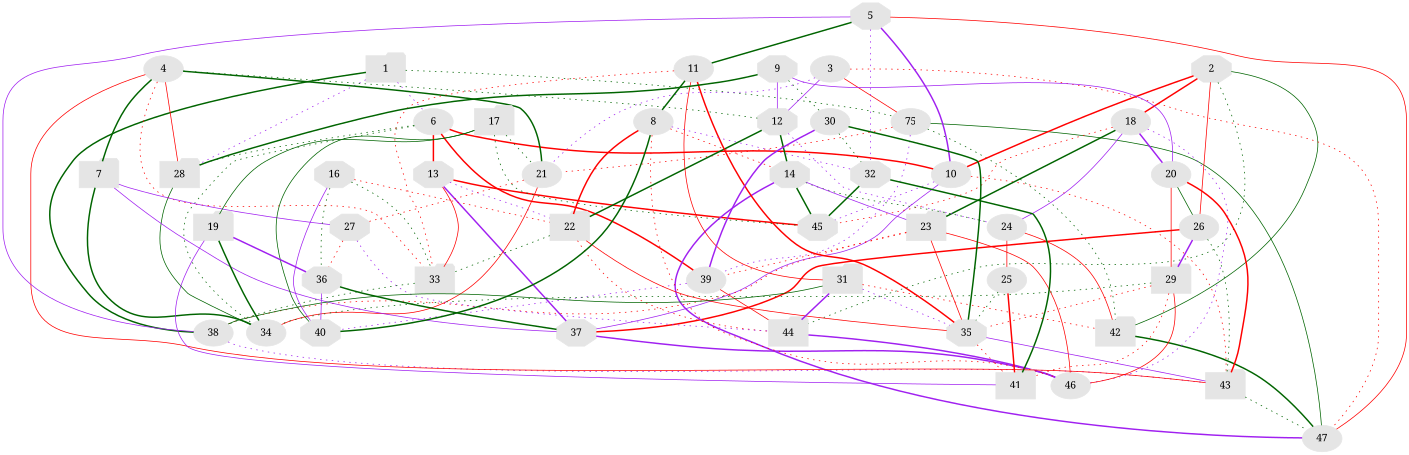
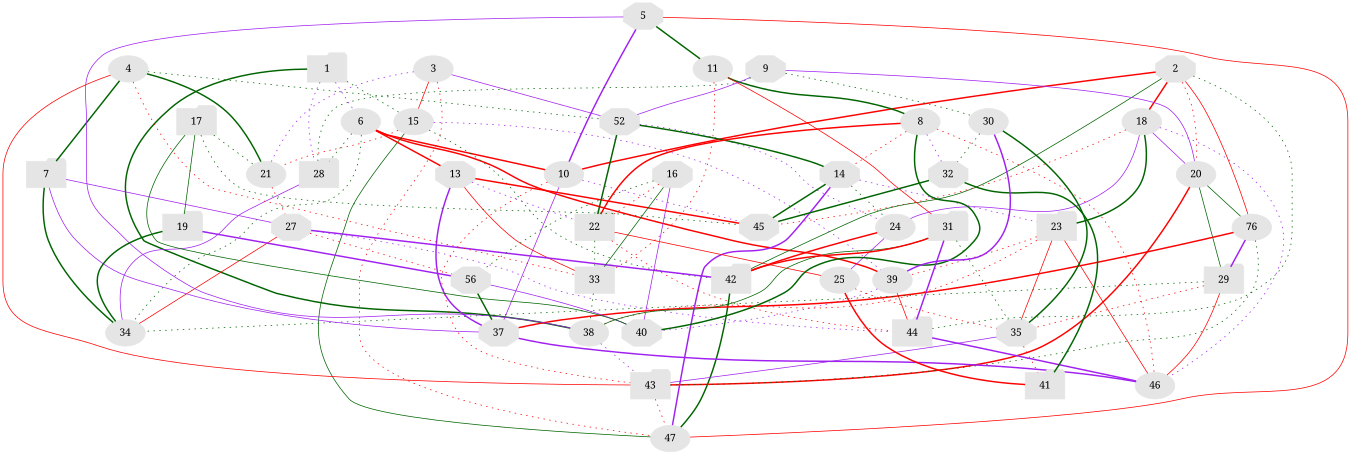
(447, 102) -> (526, 89)
(870, 102) -> none
none -> (1195, 121)
(172, 122) -> none
(777, 122) -> (620, 122)
(911, 122) -> (414, 122)
(1154, 152) -> (1169, 148)
(859, 202) -> (922, 195)
(403, 217) -> (634, 227)
(1171, 225) -> (1210, 227)
(1199, 227) -> (1252, 227)
(791, 240) -> none
none -> (521, 255)
(1007, 257) -> (868, 254)
(1077, 259) -> (817, 249)
(173, 276) -> (193, 247)
(322, 280) -> (471, 280)
(989, 303) -> (925, 311)
(906, 307) -> (981, 278)
(979, 307) -> (840, 254)
(769, 311) -> (713, 253)
(415, 312) -> (208, 280)
(1124, 358) -> none
(533, 376) -> none
(1276, 413) -> (660, 412)
